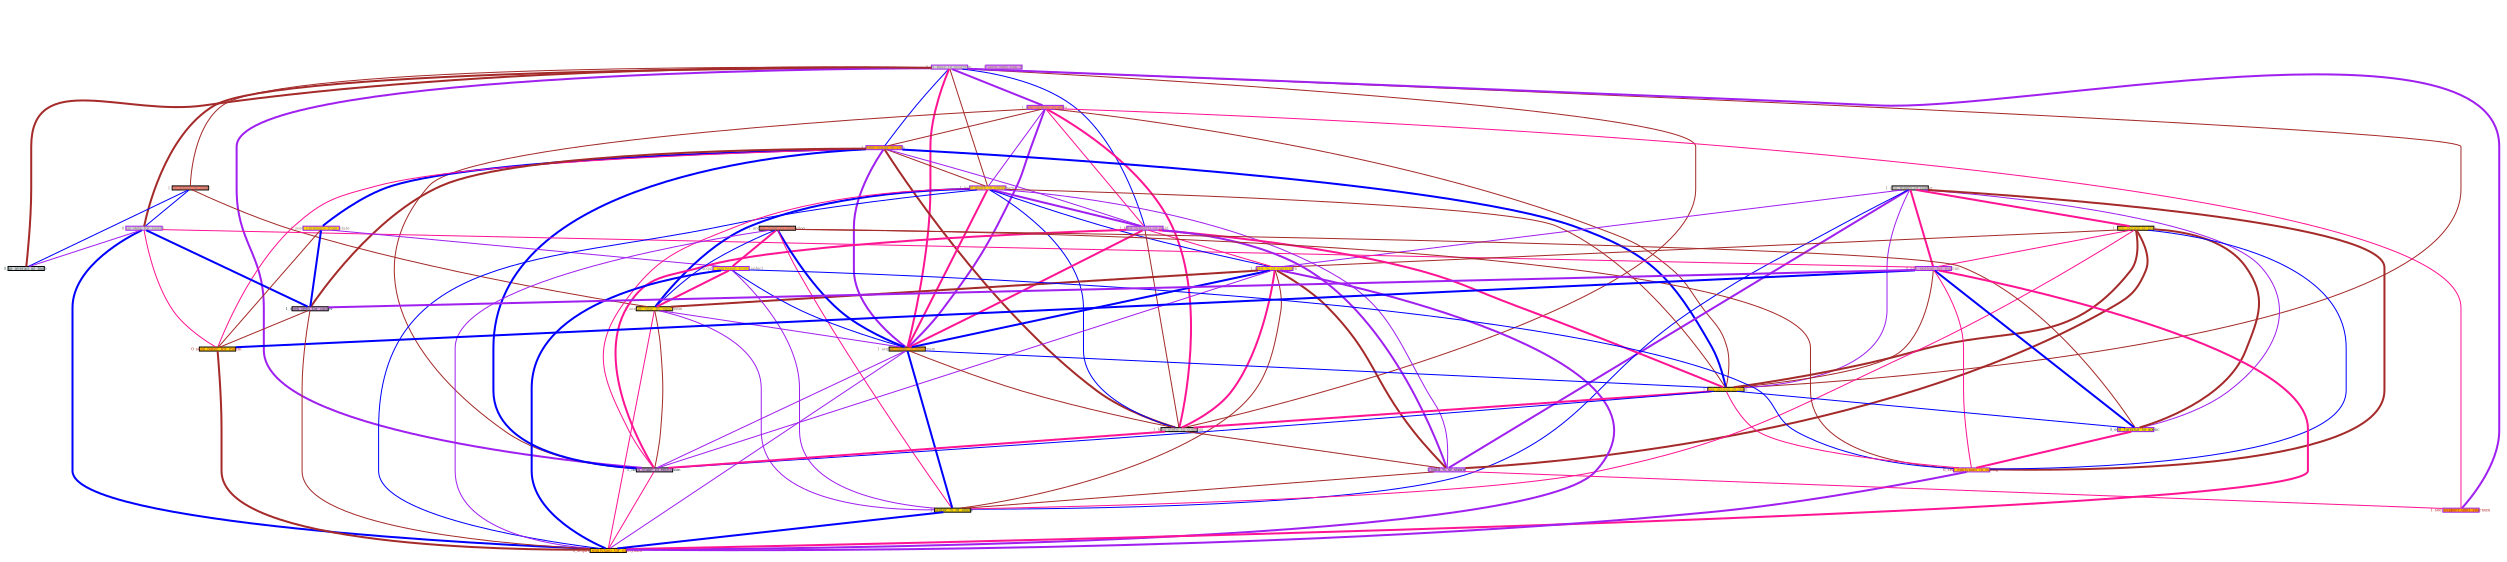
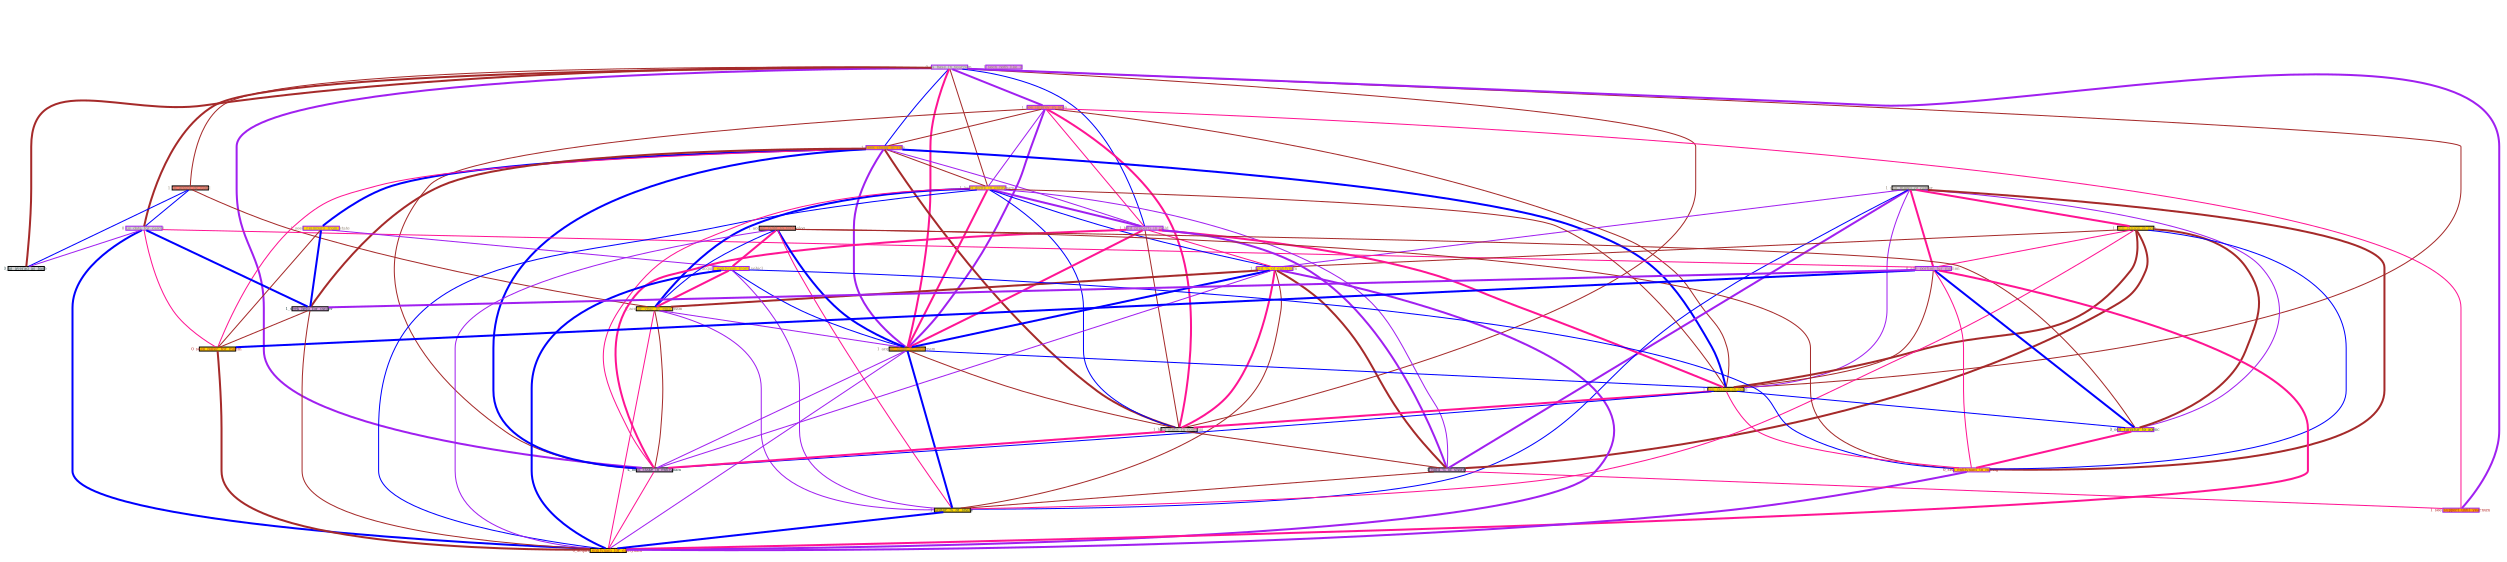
(655, 470) -> (655, 470)
(1447, 470) -> (1447, 470)
